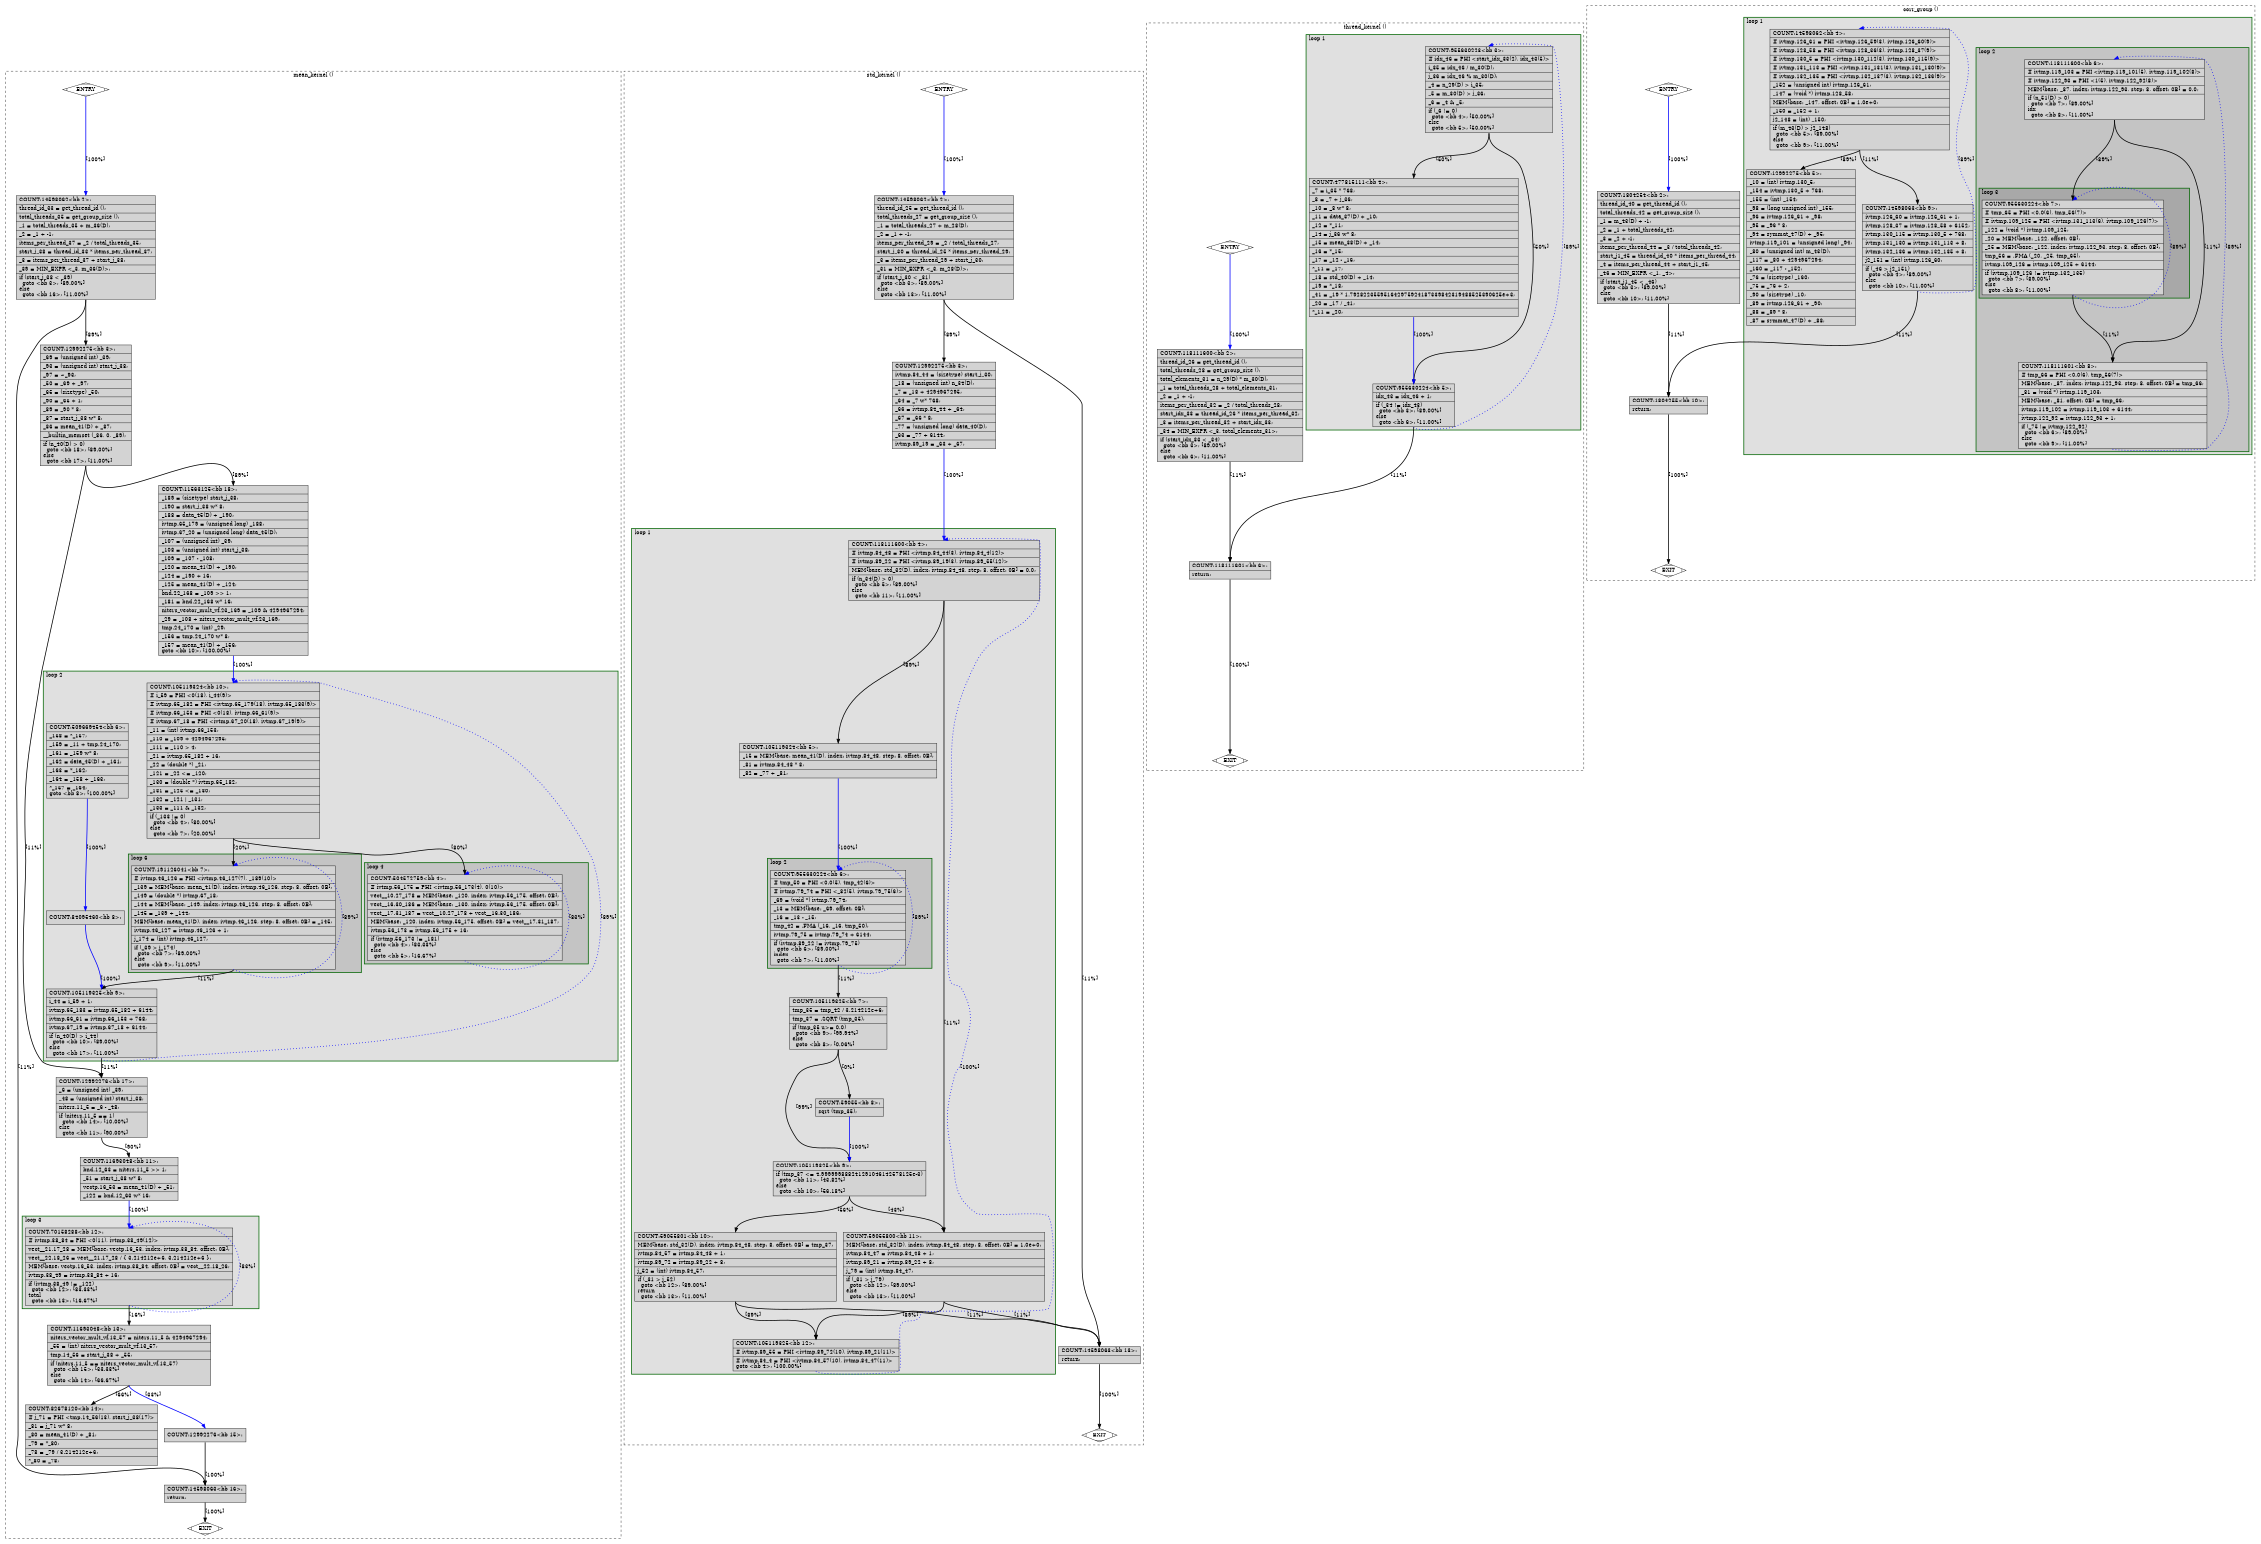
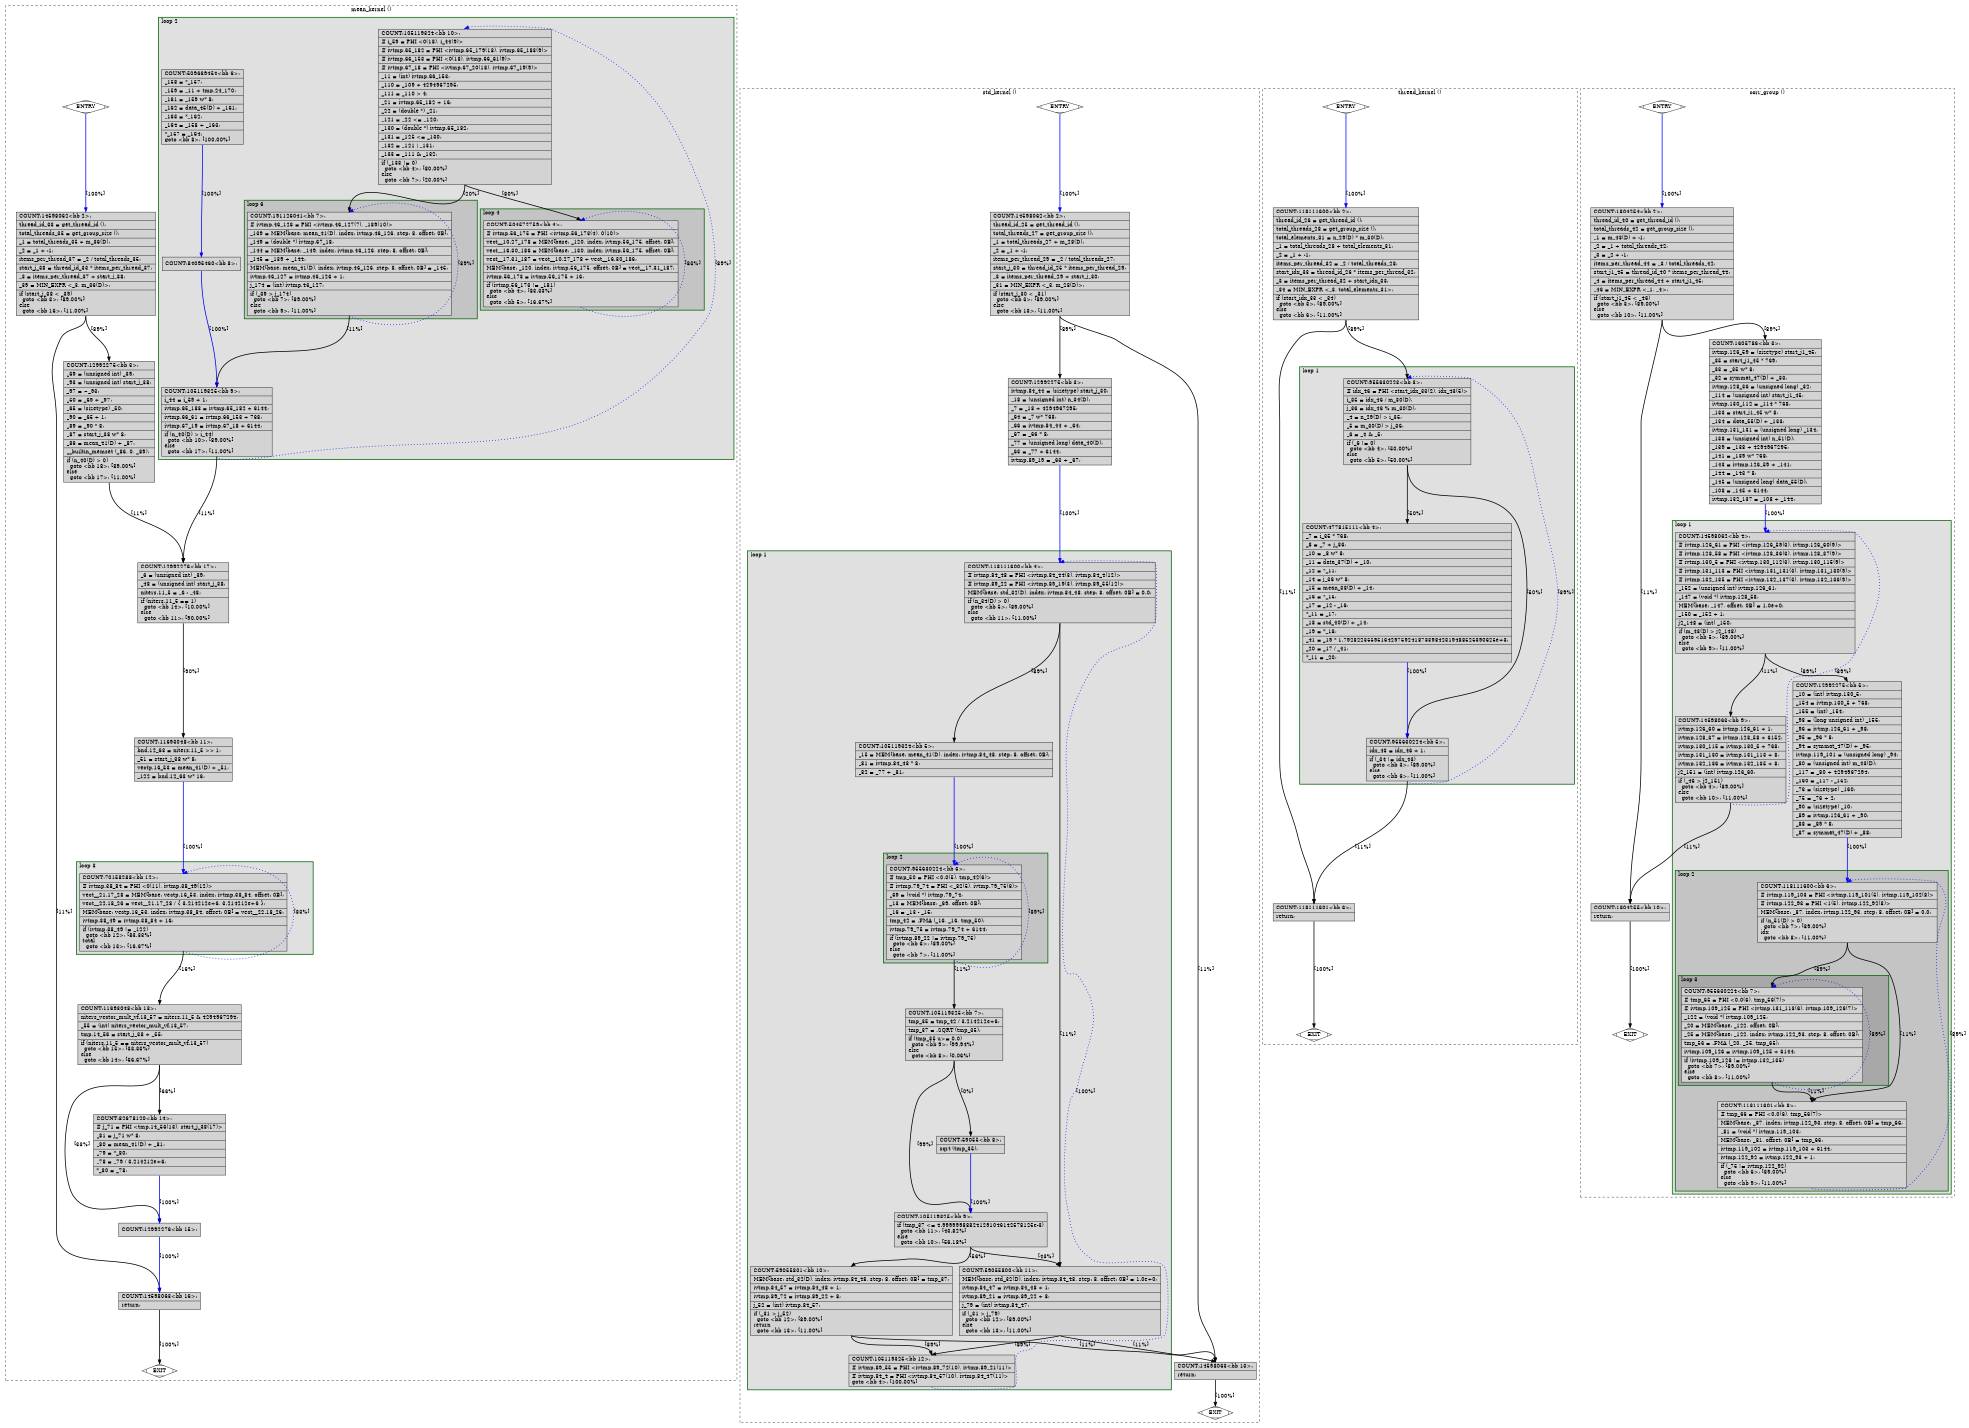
none -> (1375, 349)
none -> (1765, 422)
(233, 570) -> none
none -> (1847, 858)
(781, 955) -> (895, 950)
none -> (160, 1197)
(165, 1406) -> (65, 1146)
(205, 1462) -> (160, 1263)
